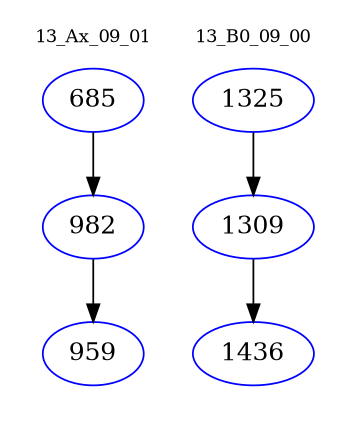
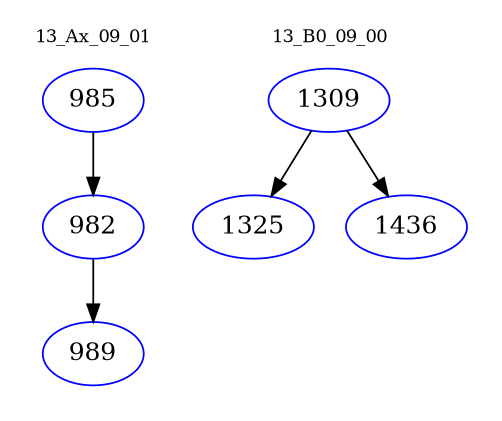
(93, 100) -> (93, 100)
(253, 155) -> (296, 156)
(93, 354) -> (93, 354)
